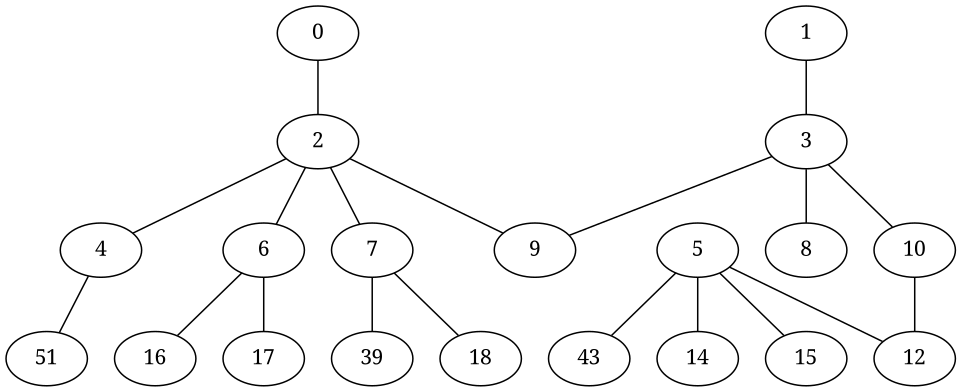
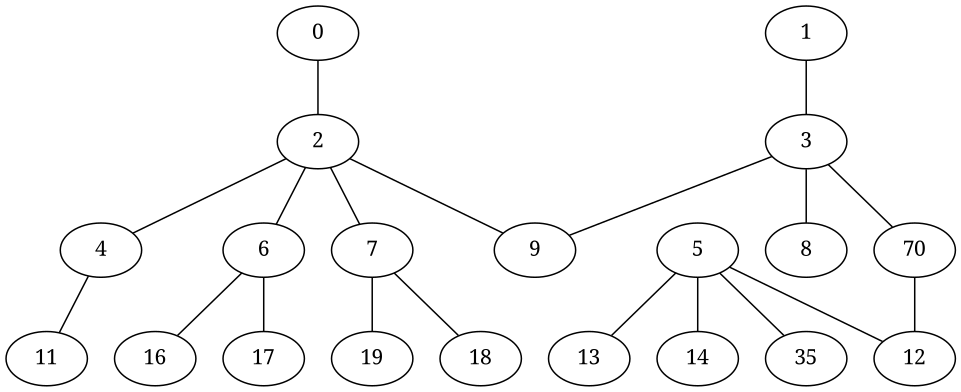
(915, 250) -> (915, 250)
(47, 359) -> (47, 359)
(372, 359) -> (372, 359)
(589, 359) -> (589, 359)
(806, 359) -> (806, 359)
